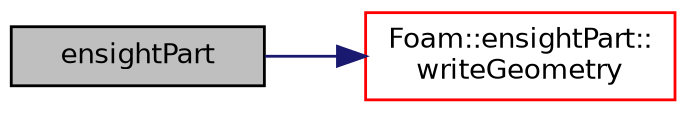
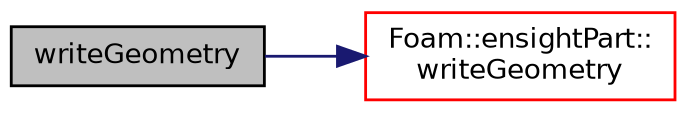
(138, 56) -> (138, 56)
